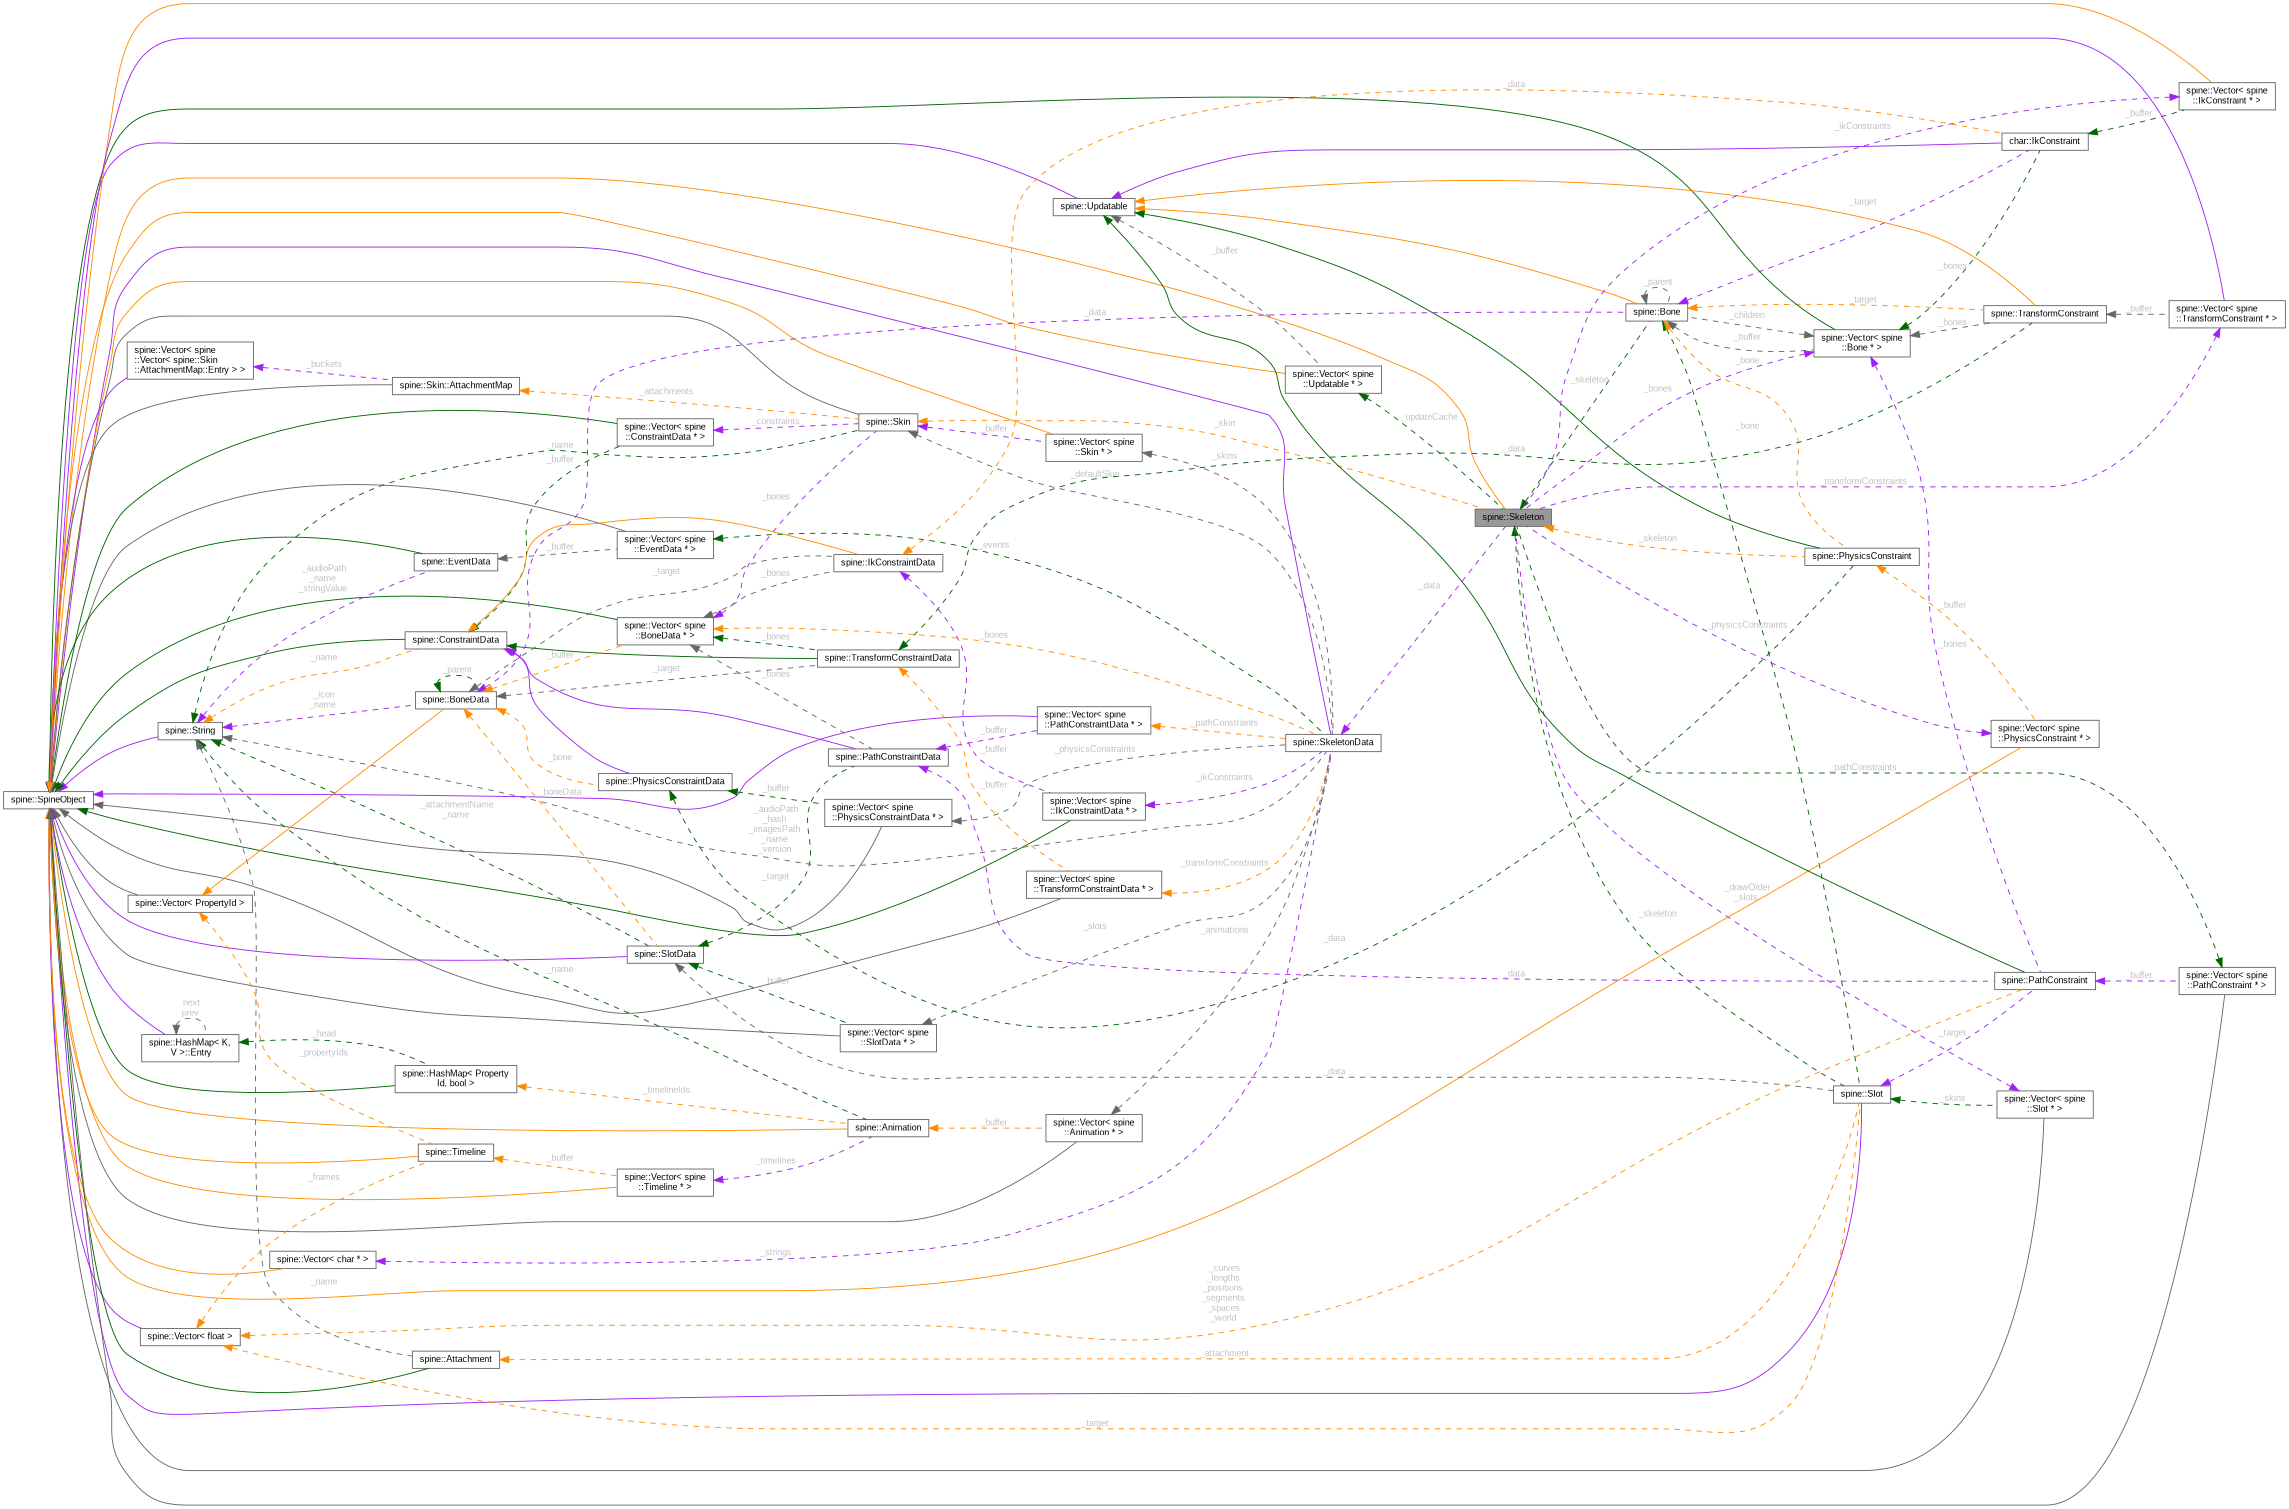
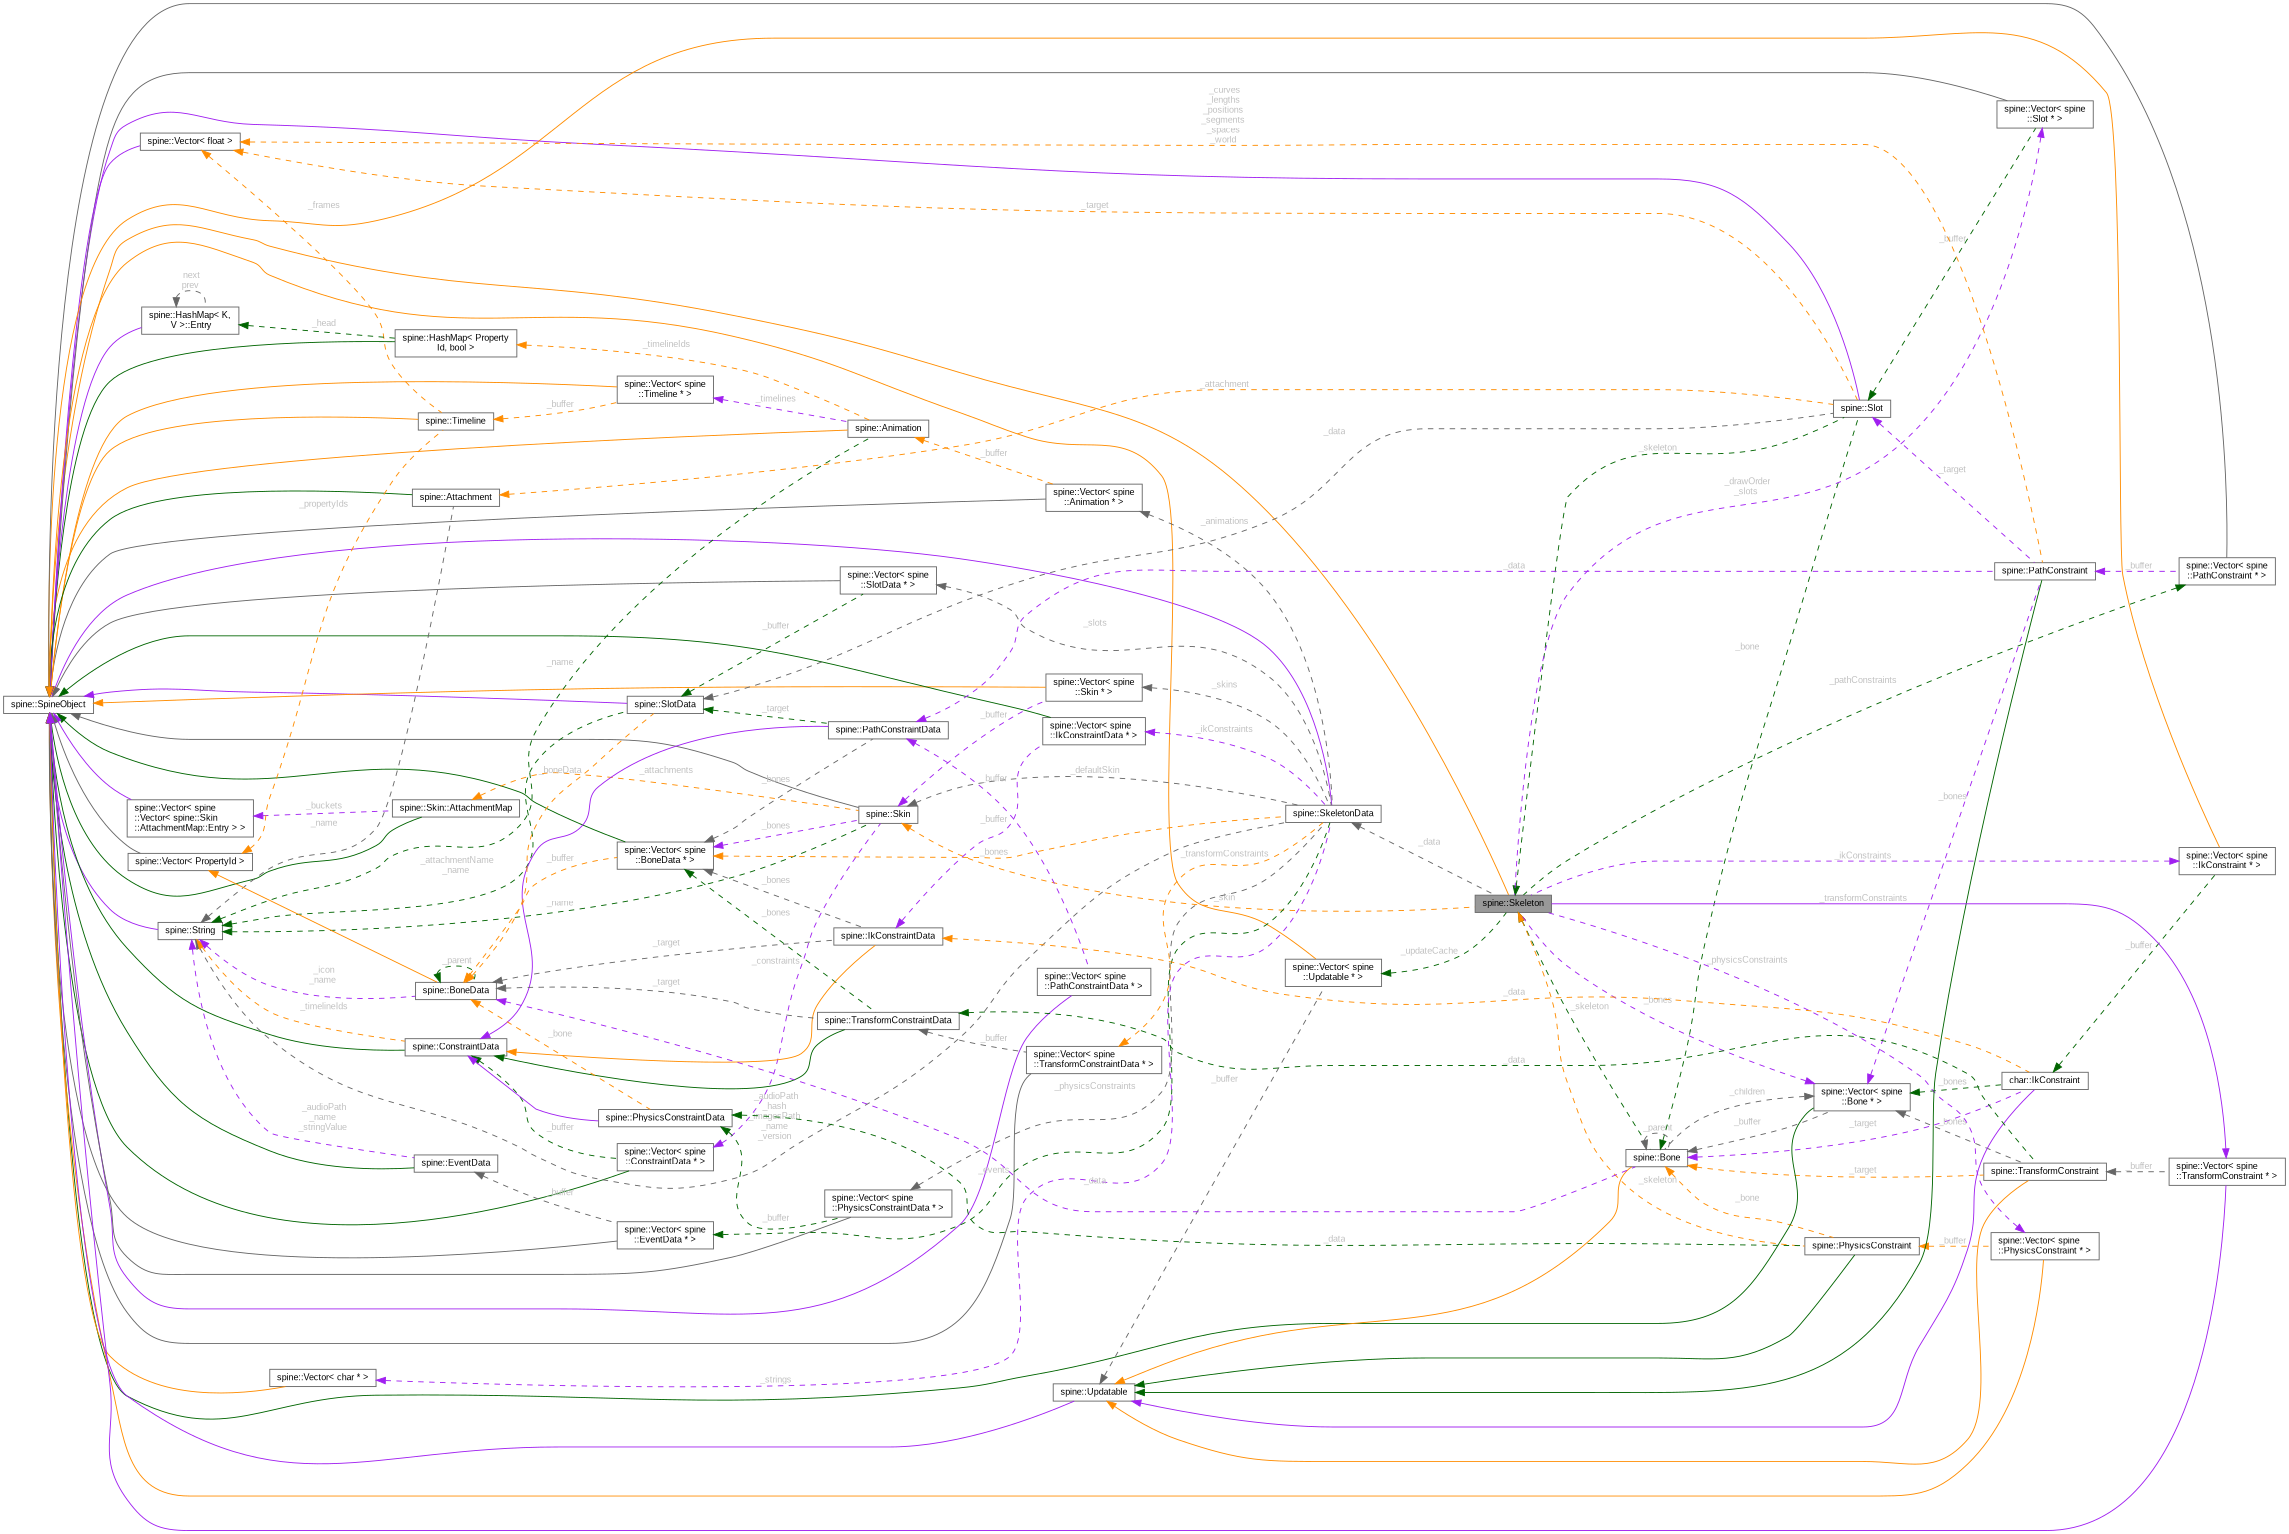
(107, 431) -> (192, 895)
(1910, 487) -> (1992, 904)
(1426, 627) -> (1428, 861)
(323, 658) -> (323, 1007)
(1223, 733) -> none
(972, 784) -> (977, 1044)
(1952, 1099) -> (1952, 239)
